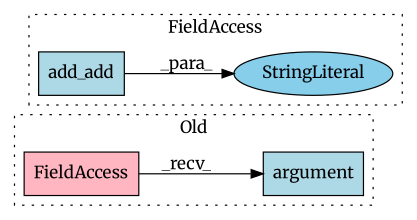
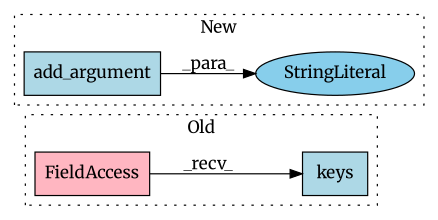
(216, 28) -> (219, 28)
(81, 74) -> (92, 74)
(313, 174) -> (335, 174)
